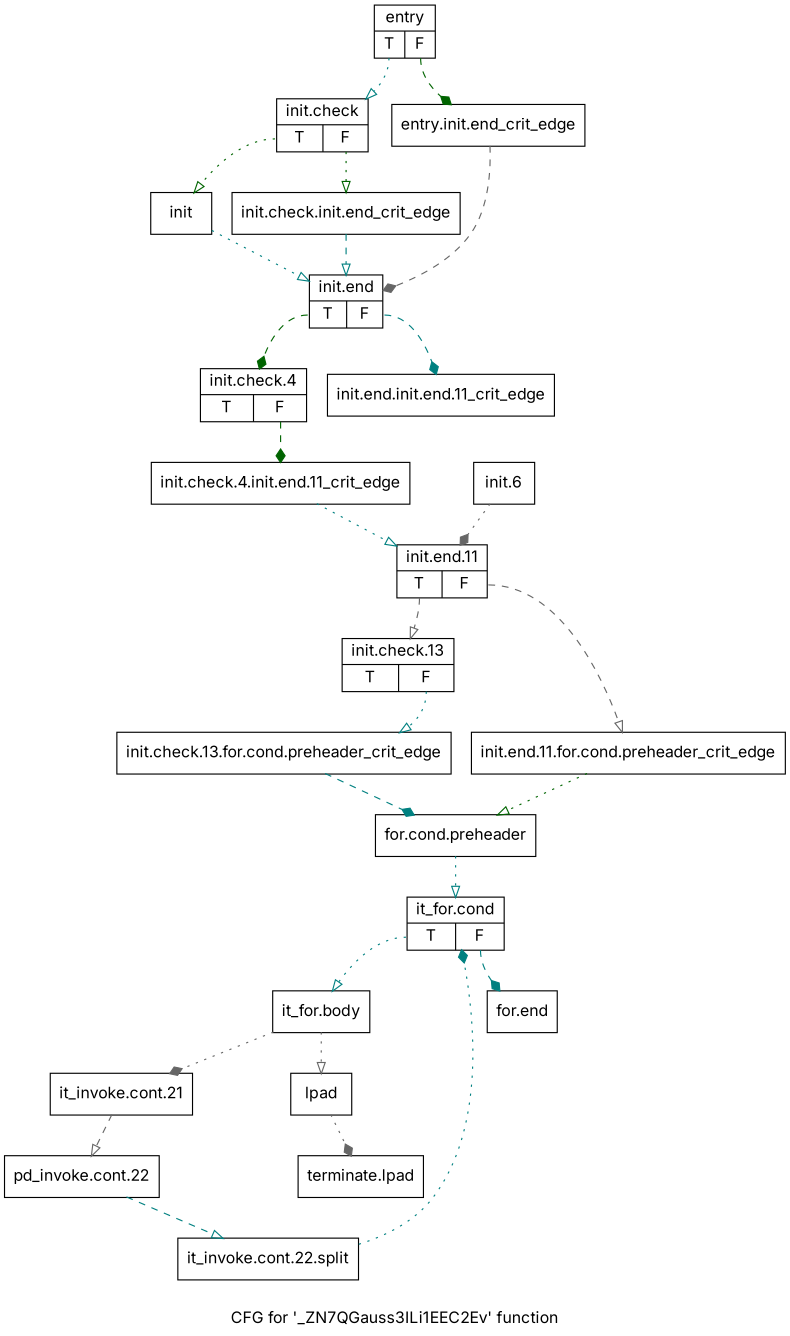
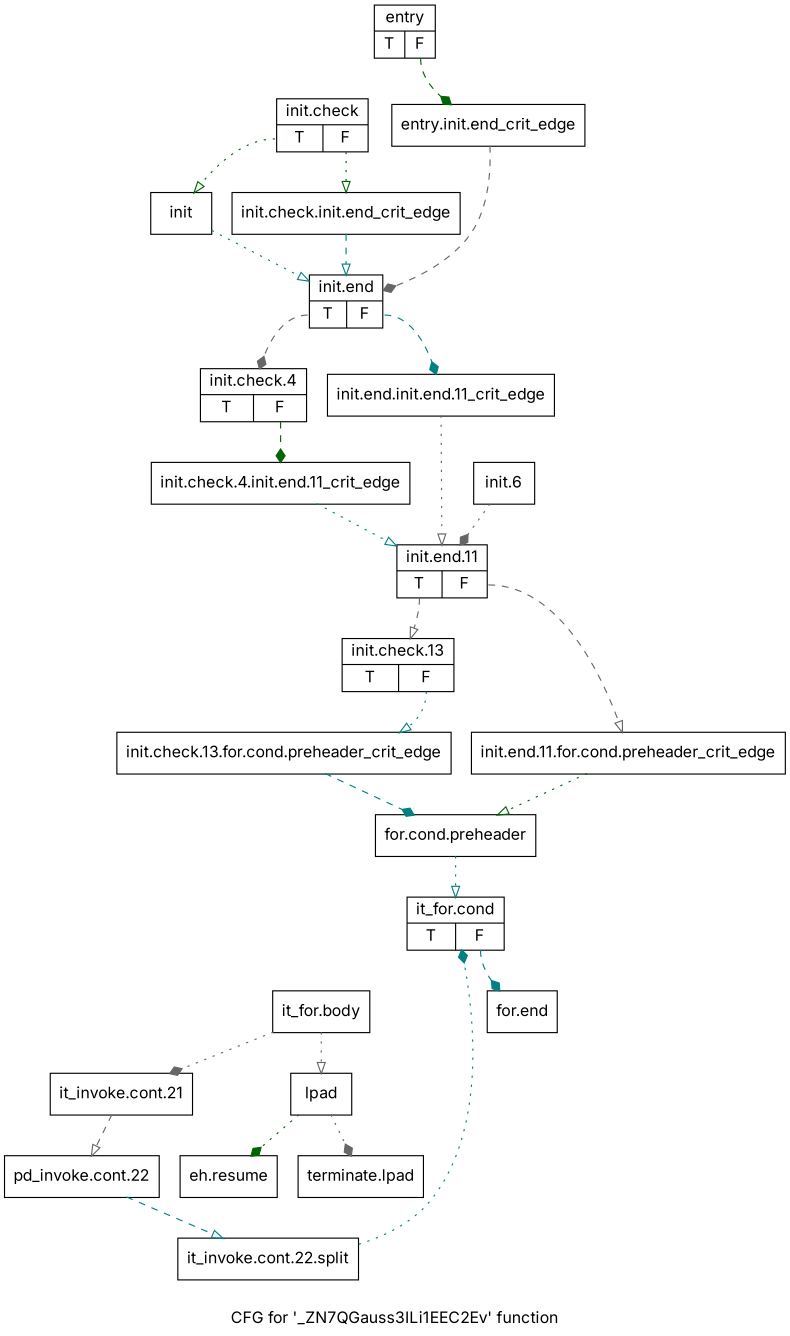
(385, 76) -> none
(280, 329) -> (280, 329)
none -> (441, 475)
(368, 952) -> none
none -> (229, 1177)
